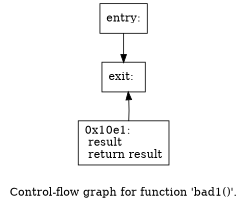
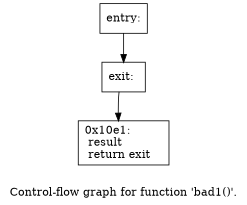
(129, 111) -> (118, 102)
(124, 155) -> (118, 155)
